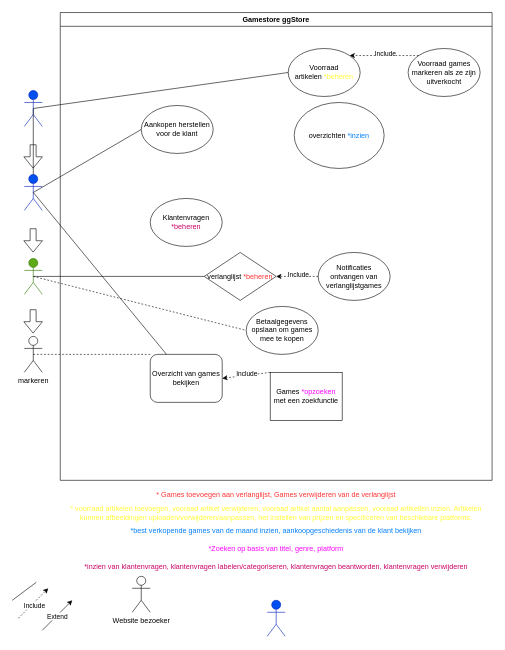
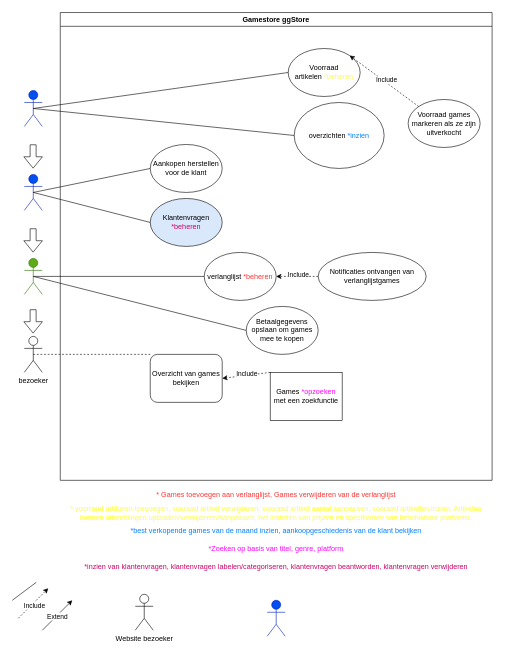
(444, 72) -> (444, 123)
(177, 129) -> (186, 168)
(33, 146) -> (167, 122)
(186, 222) -> (186, 222)
(101, 274) -> (95, 208)
(240, 276) -> (240, 276)
(354, 276) -> (372, 276)
(142, 304) -> (142, 304)
(34, 381) -> (34, 381)
(141, 594) -> (144, 612)
